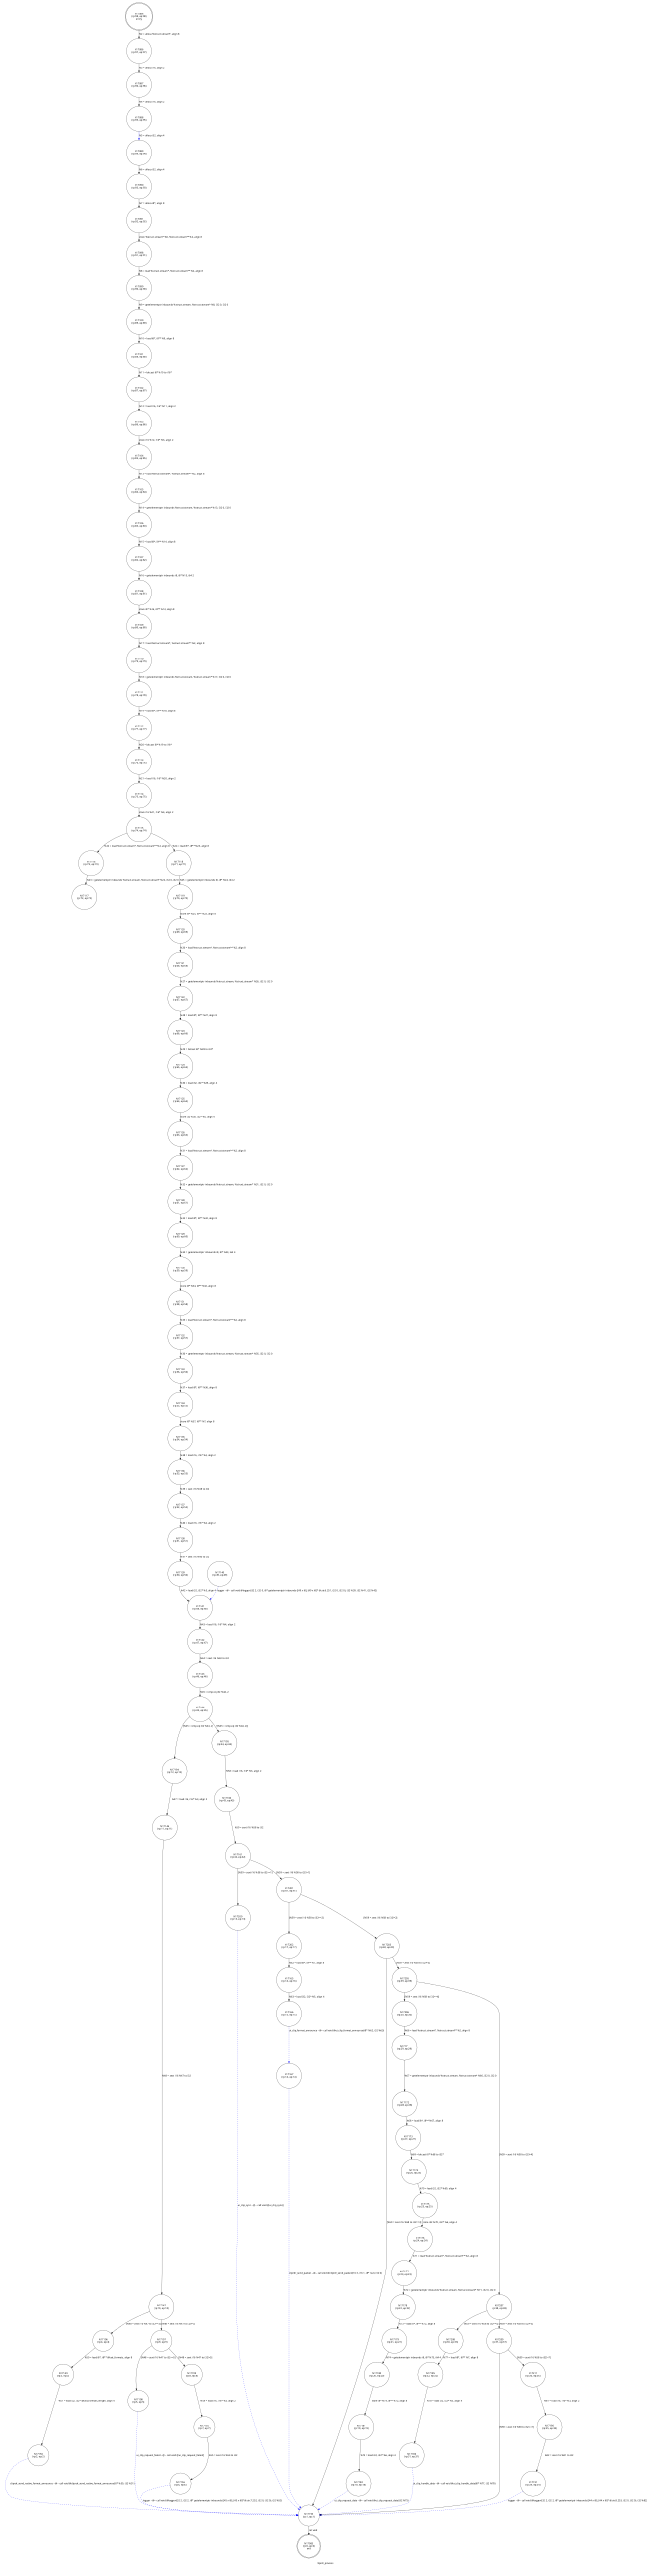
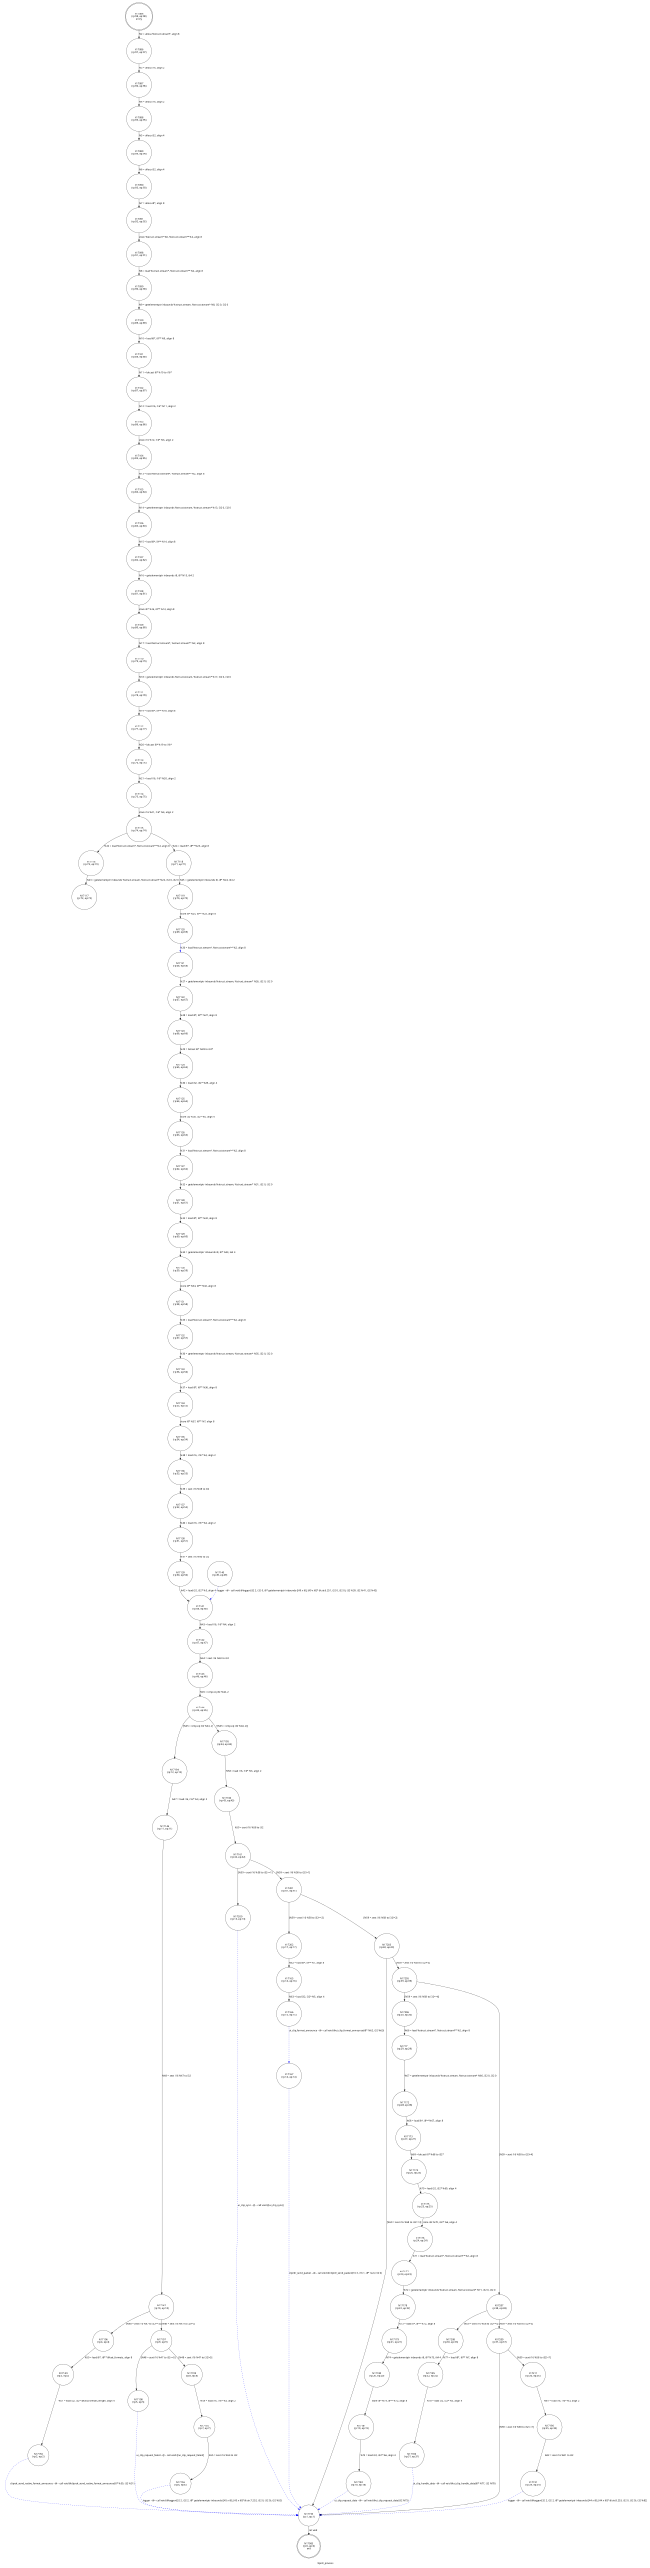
(139, 135) -> (139, 135)
(180, 947) -> (180, 947)
